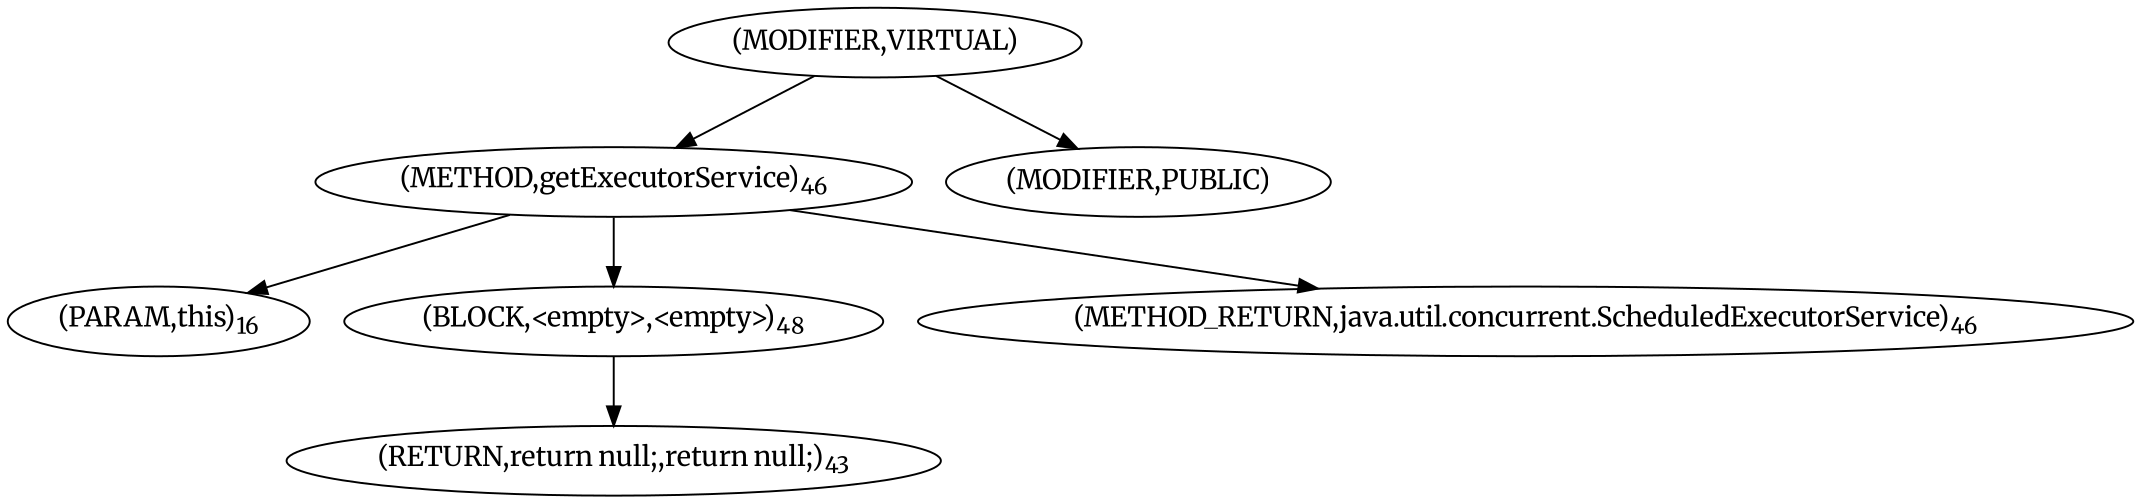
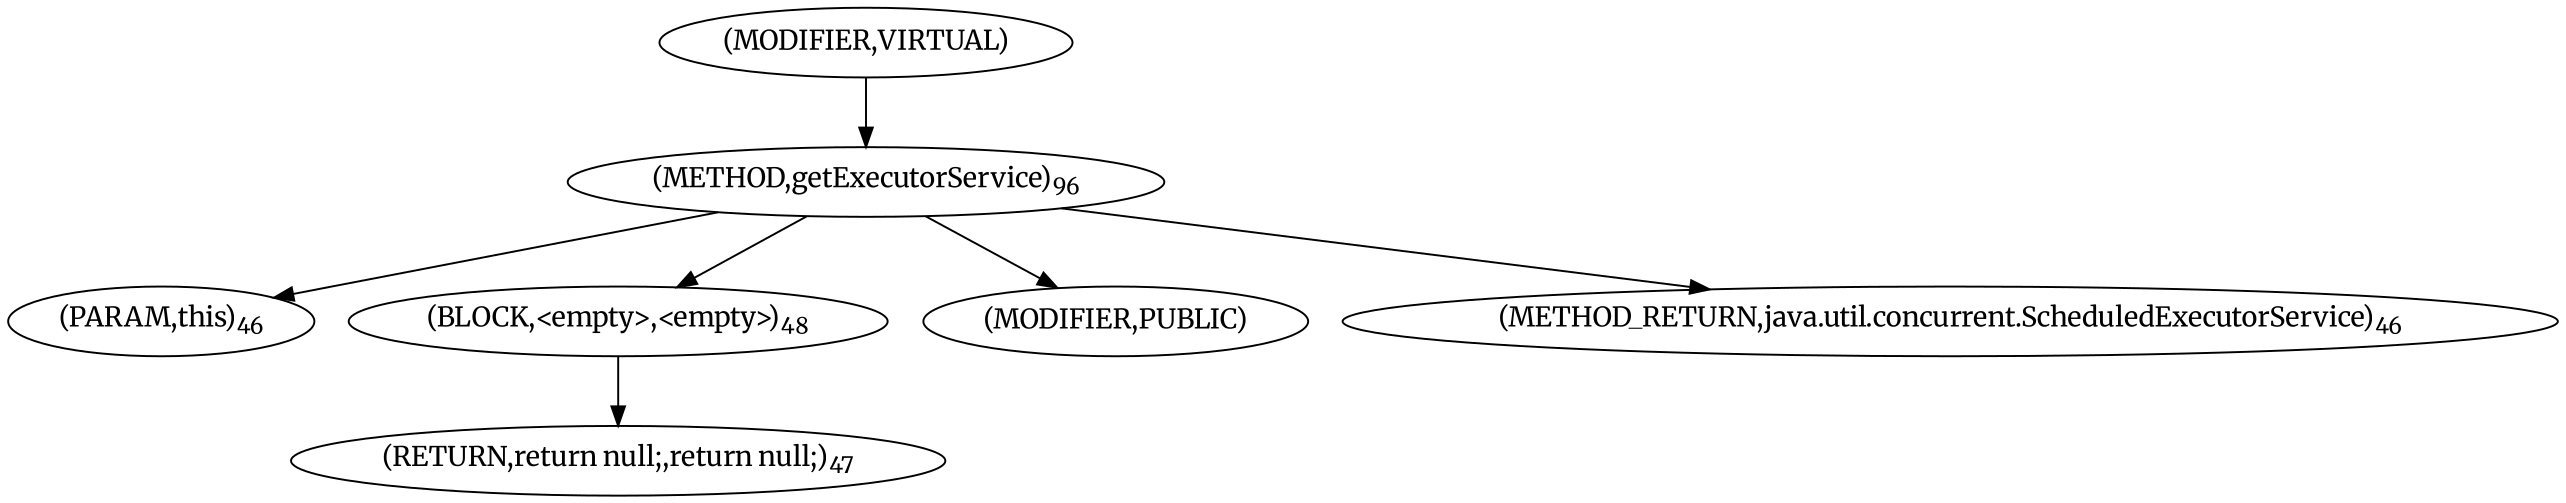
(998, 108) -> (983, 247)
(814, 179) -> (1066, 179)
(248, 318) -> (250, 318)
(837, 458) -> (842, 458)
